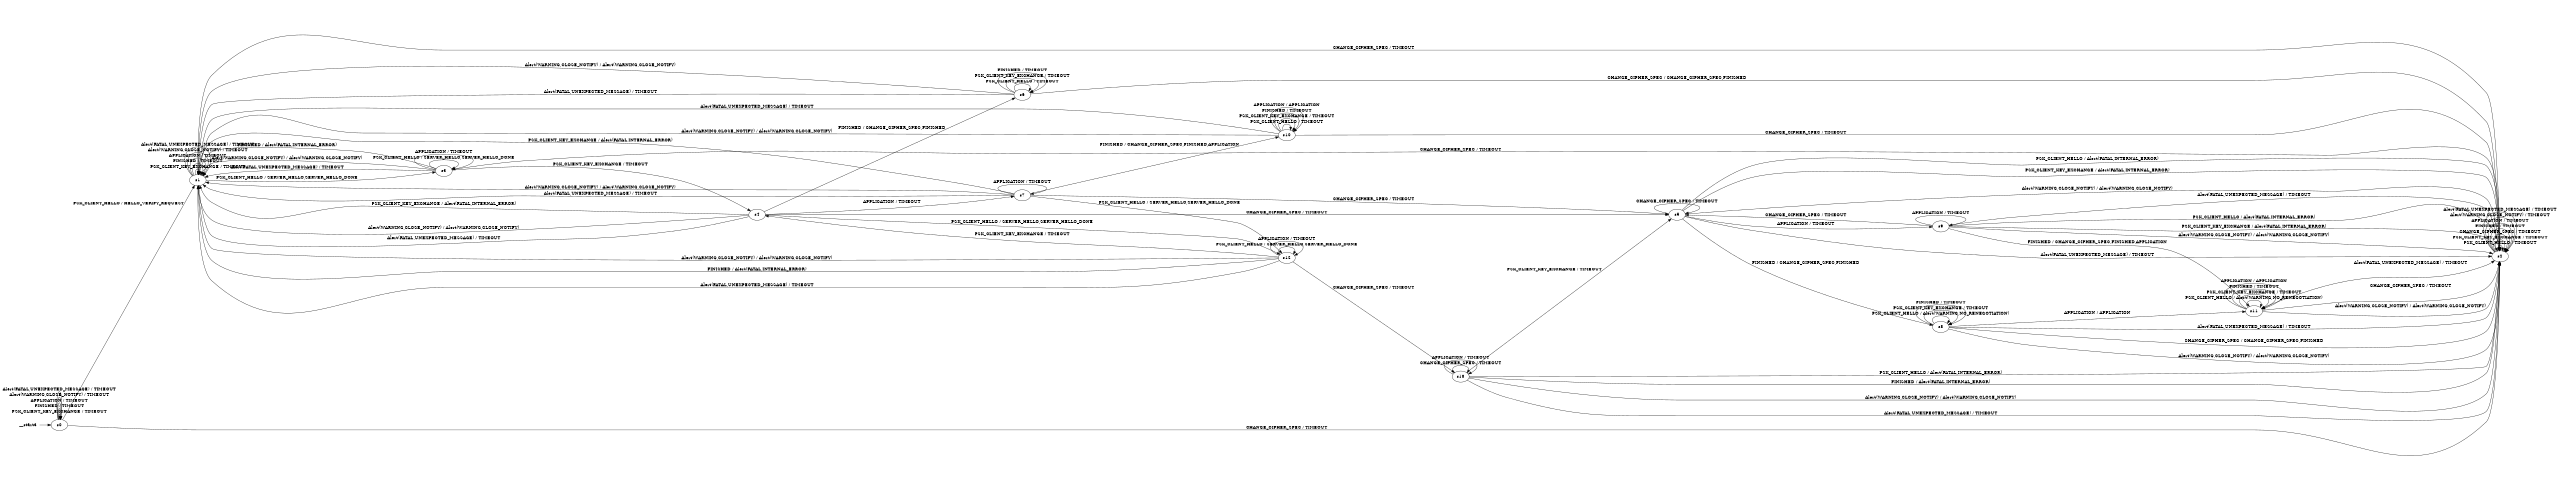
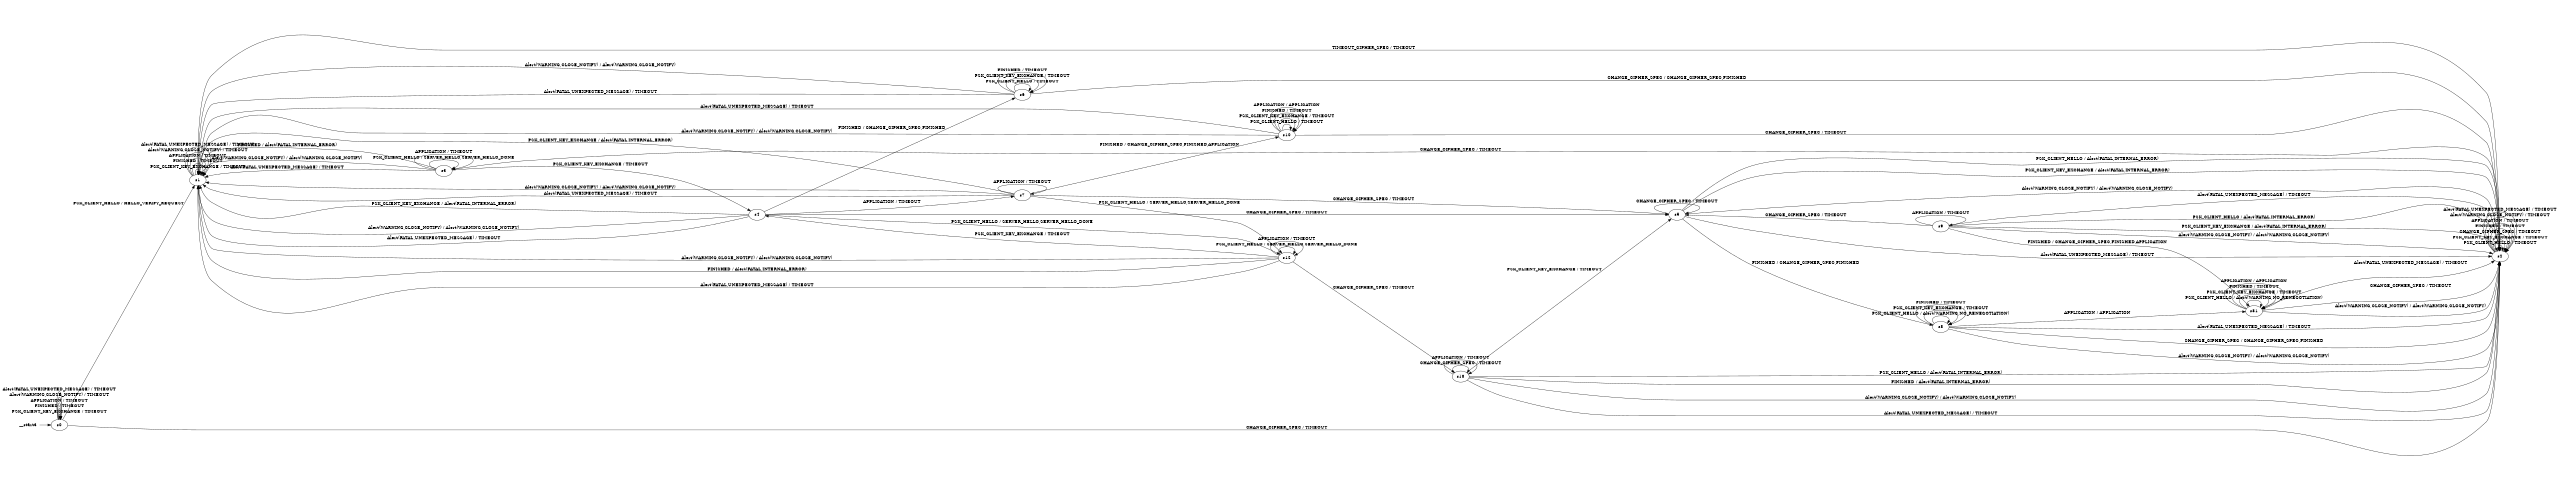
(1374, 48) -> (1374, 48)
(320, 181) -> none
(1807, 229) -> none
(2254, 311) -> (2254, 311)
